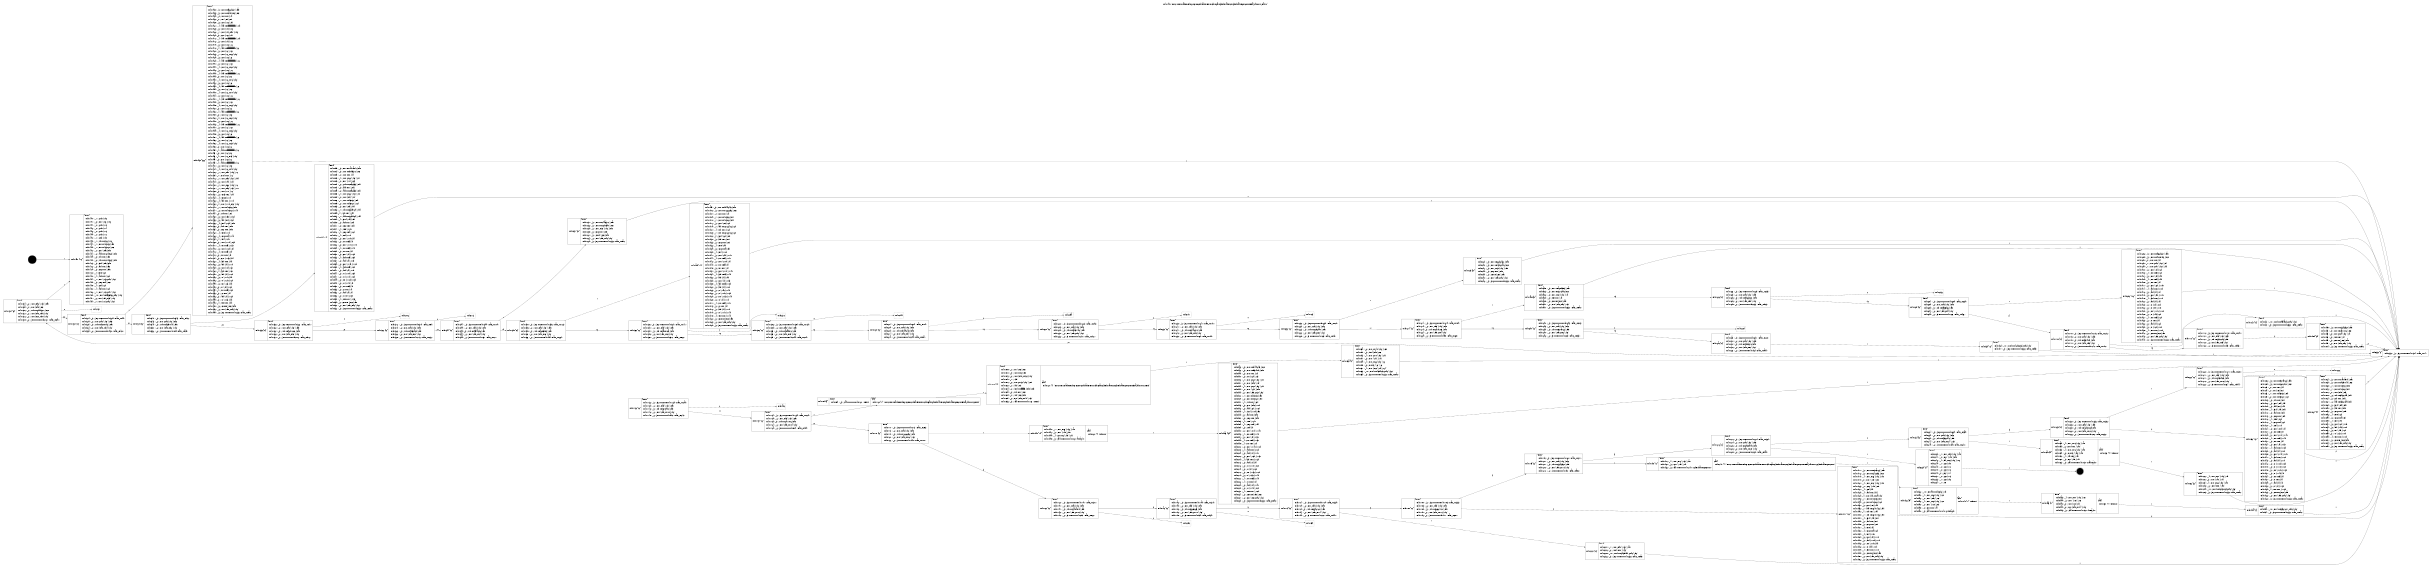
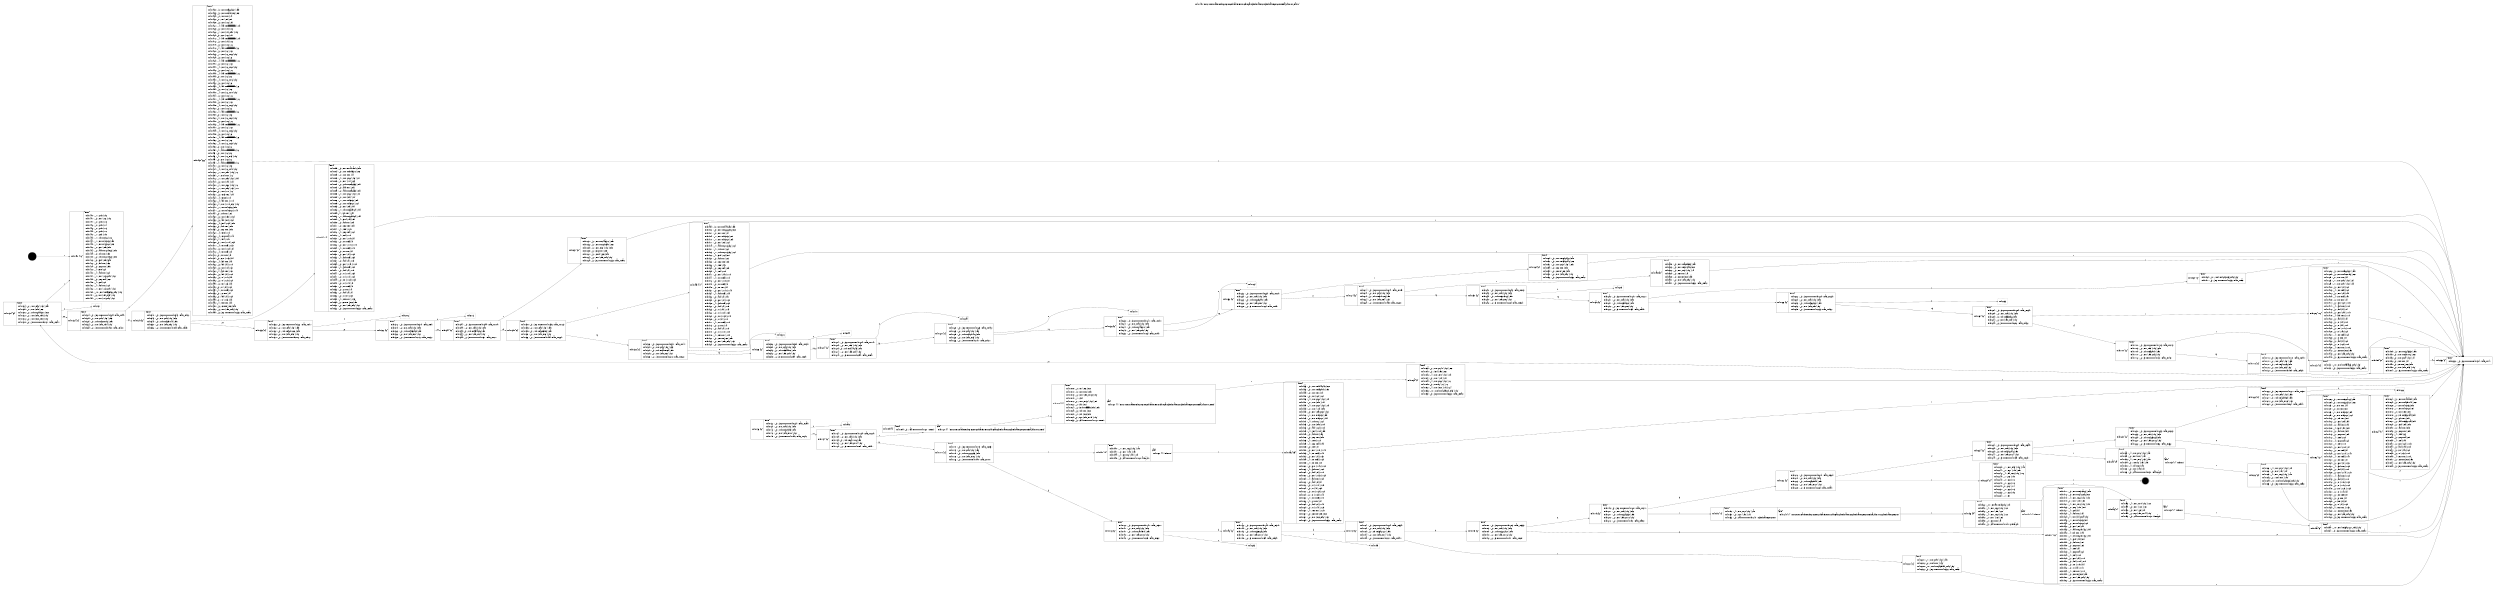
(1647, 297) -> (1712, 303)
